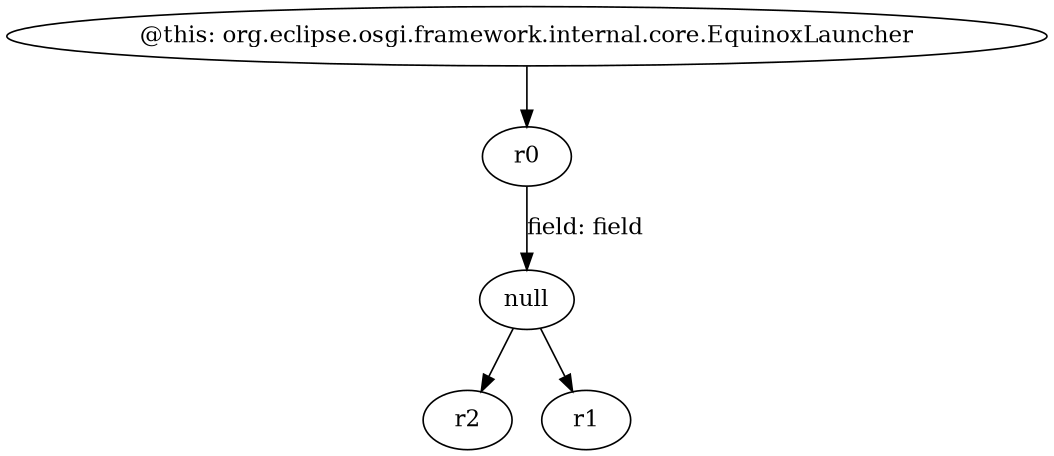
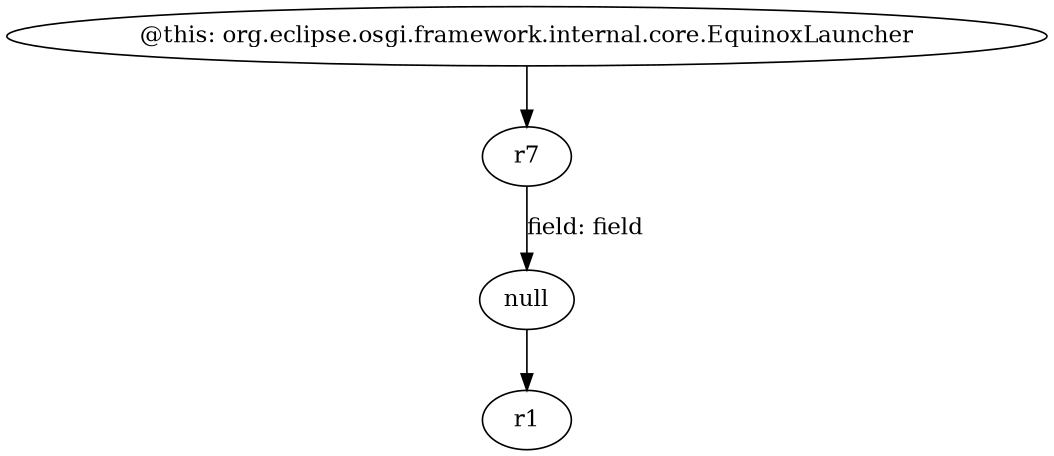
(527, 156) -> (527, 156)
(468, 420) -> none
